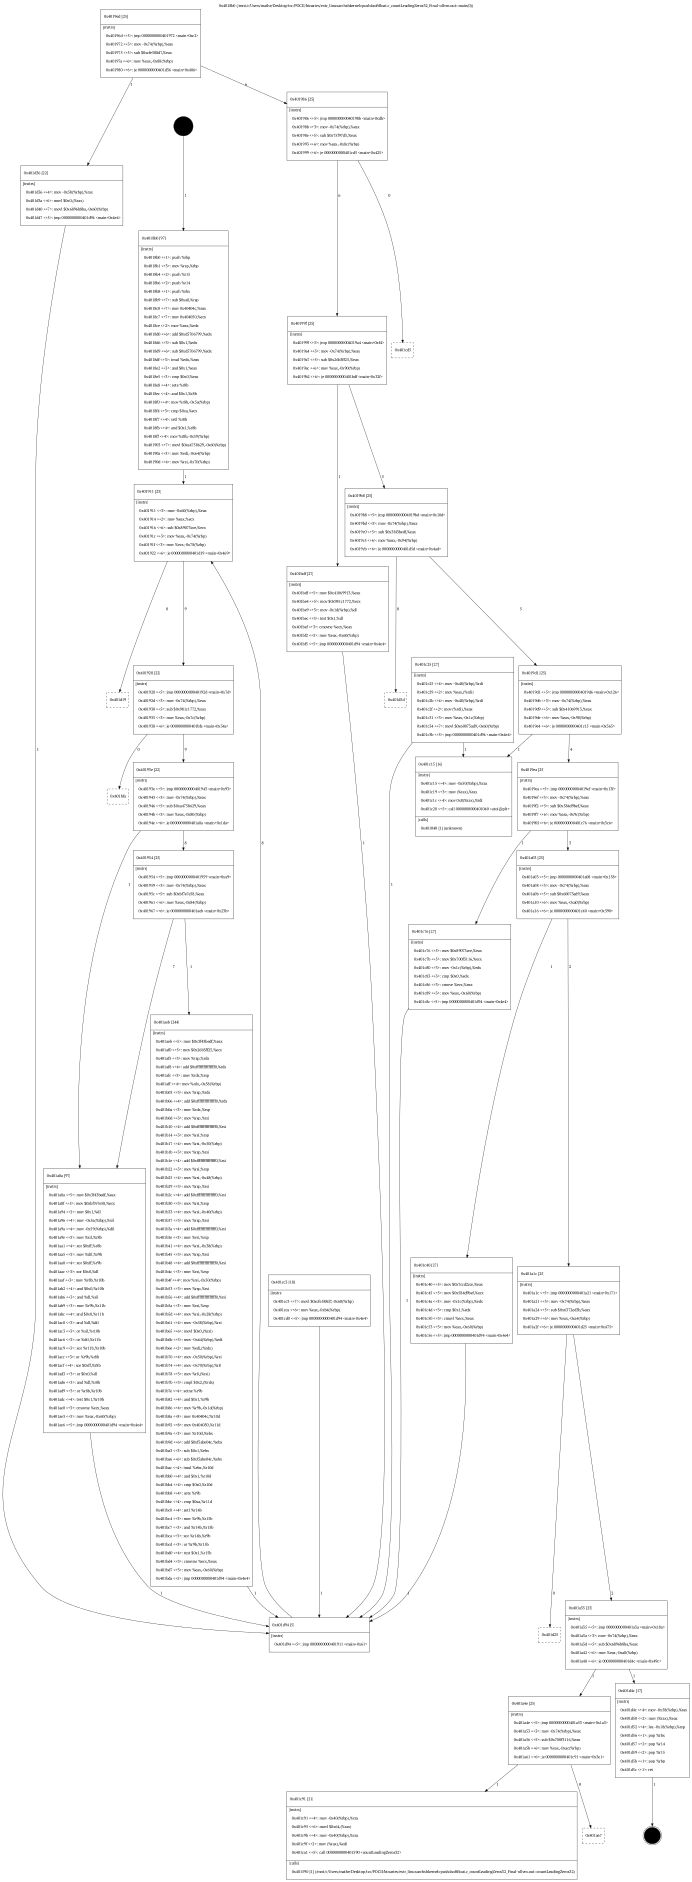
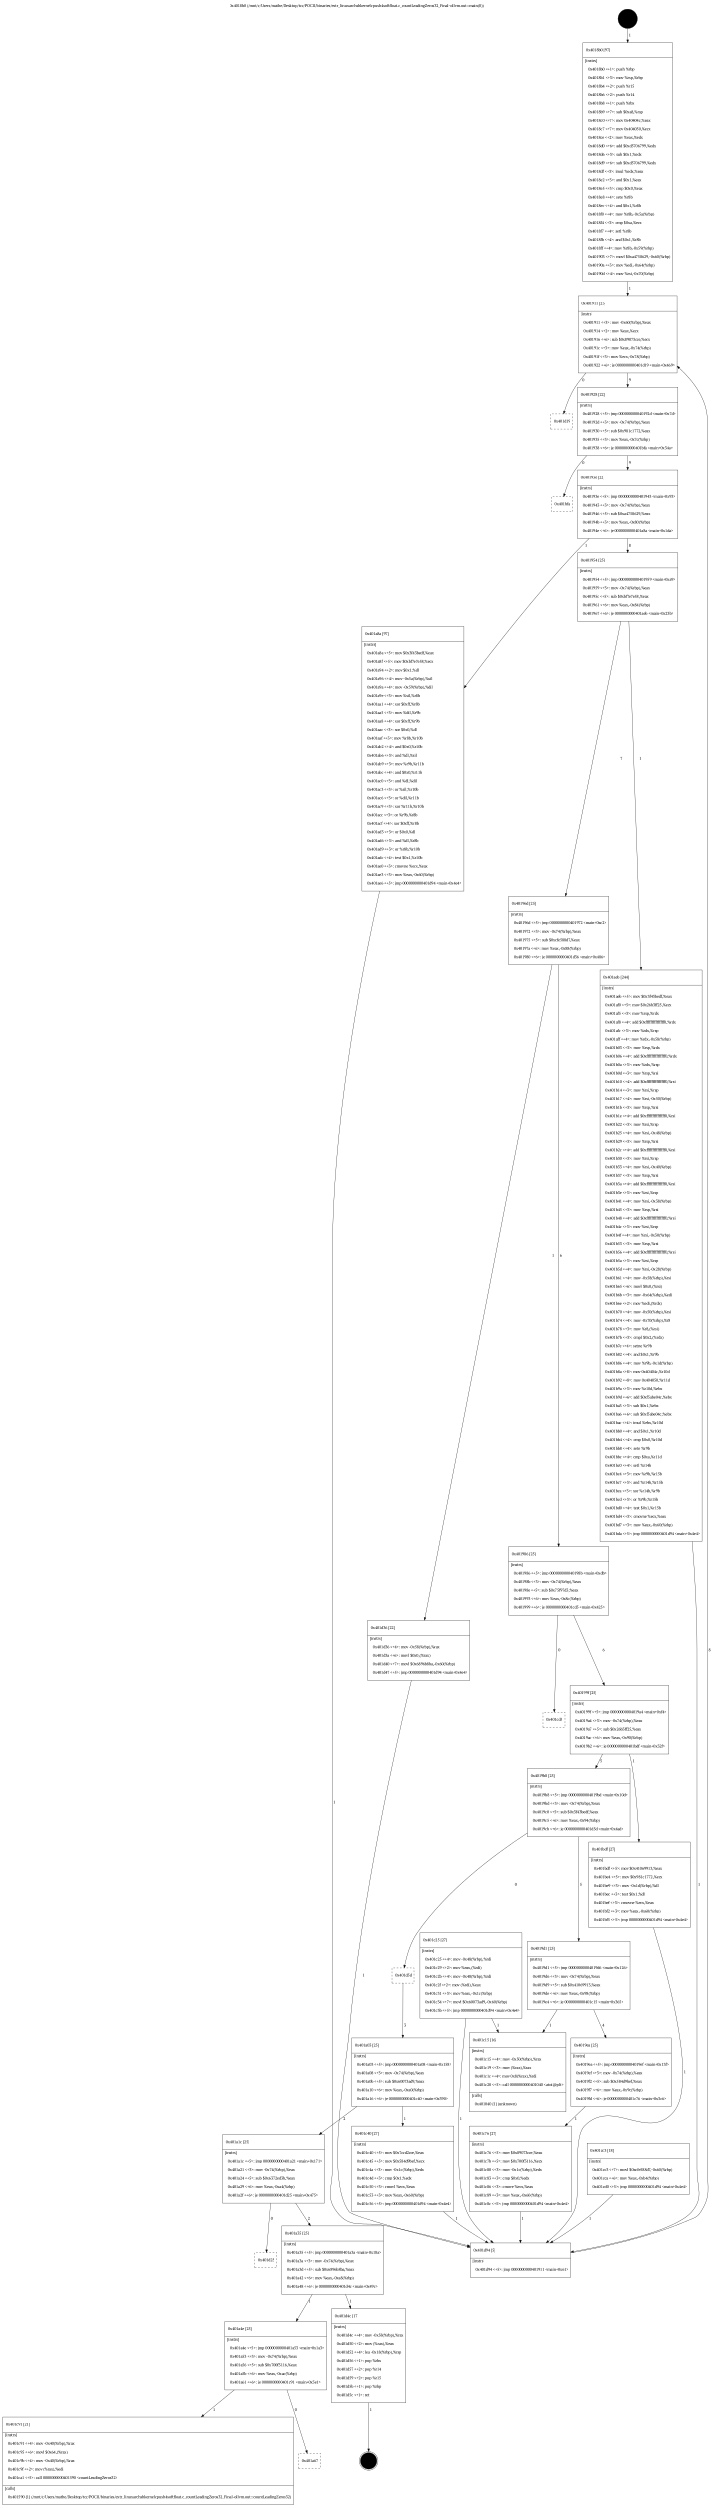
(568, 839) -> (403, 2009)
(142, 1041) -> (593, 757)
